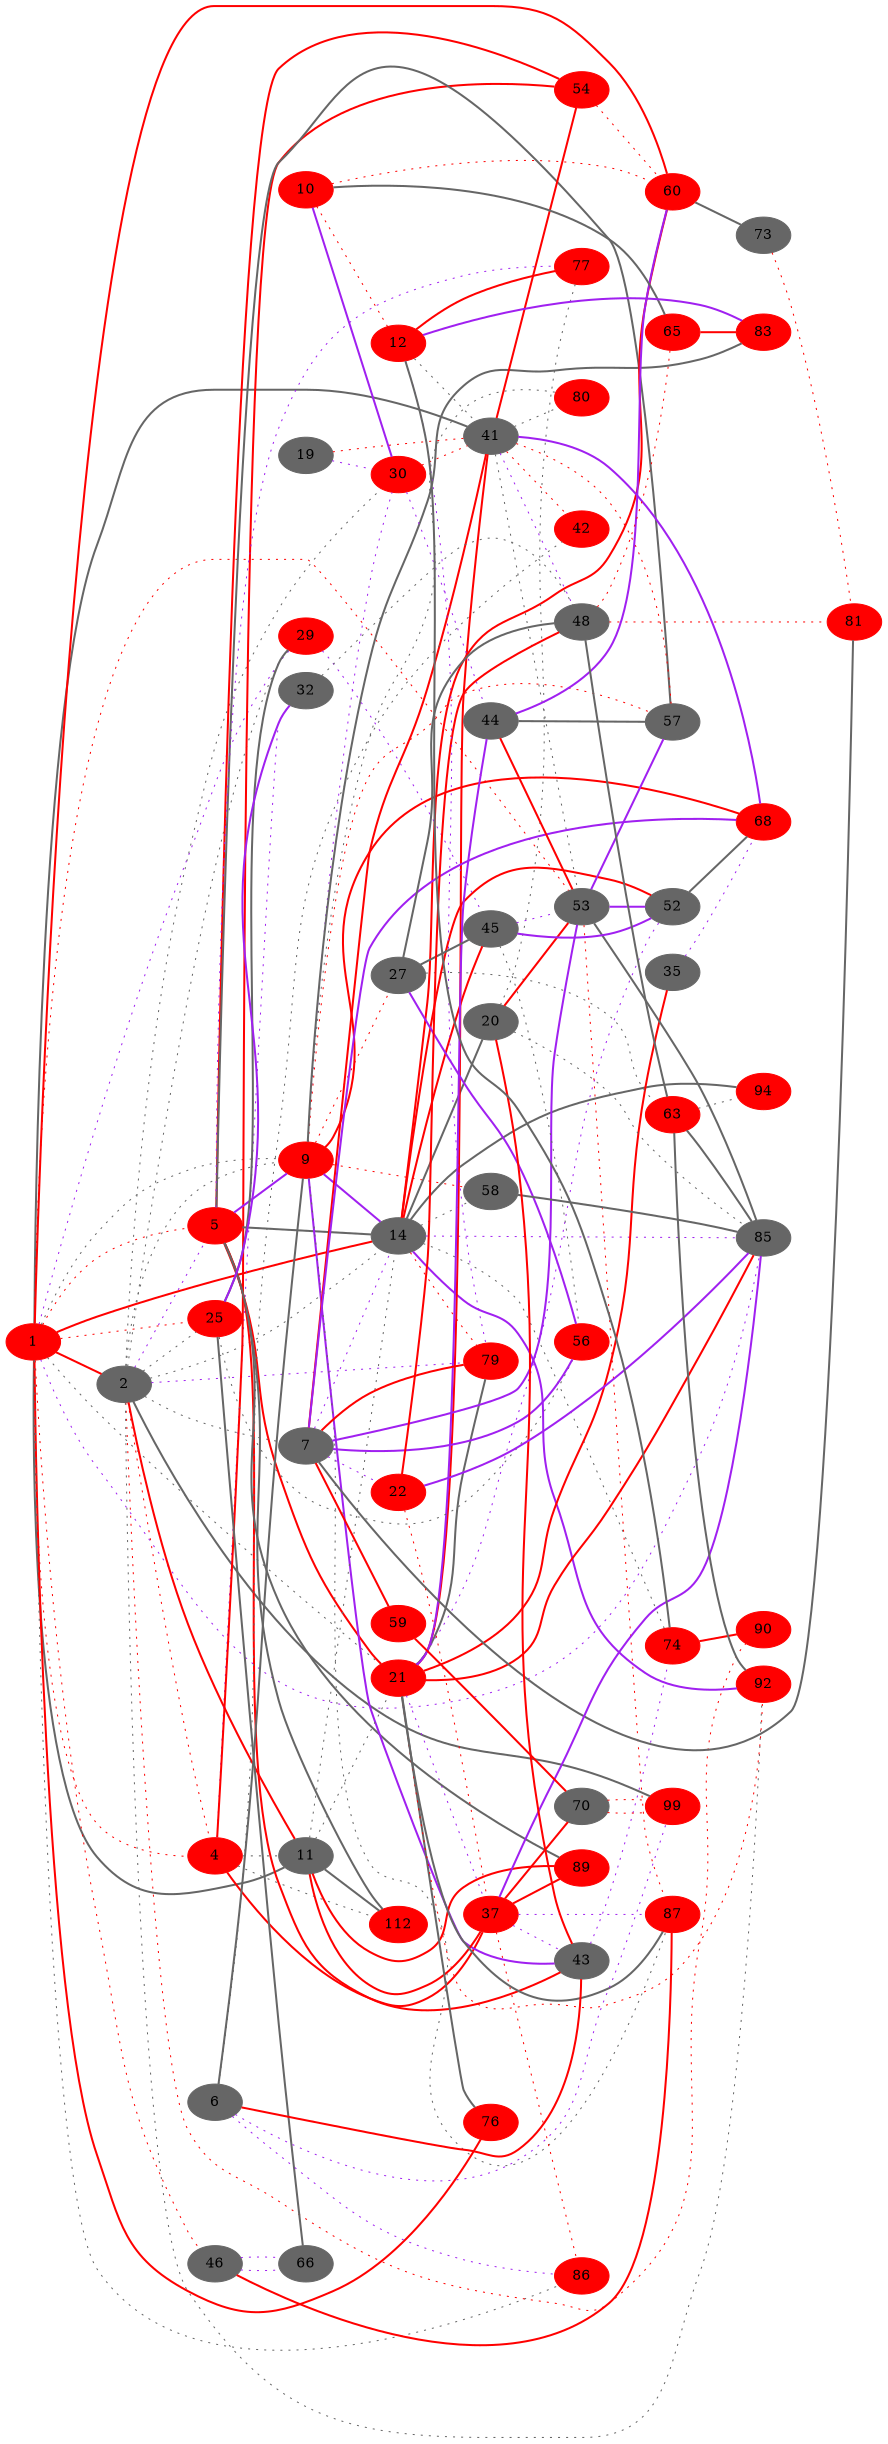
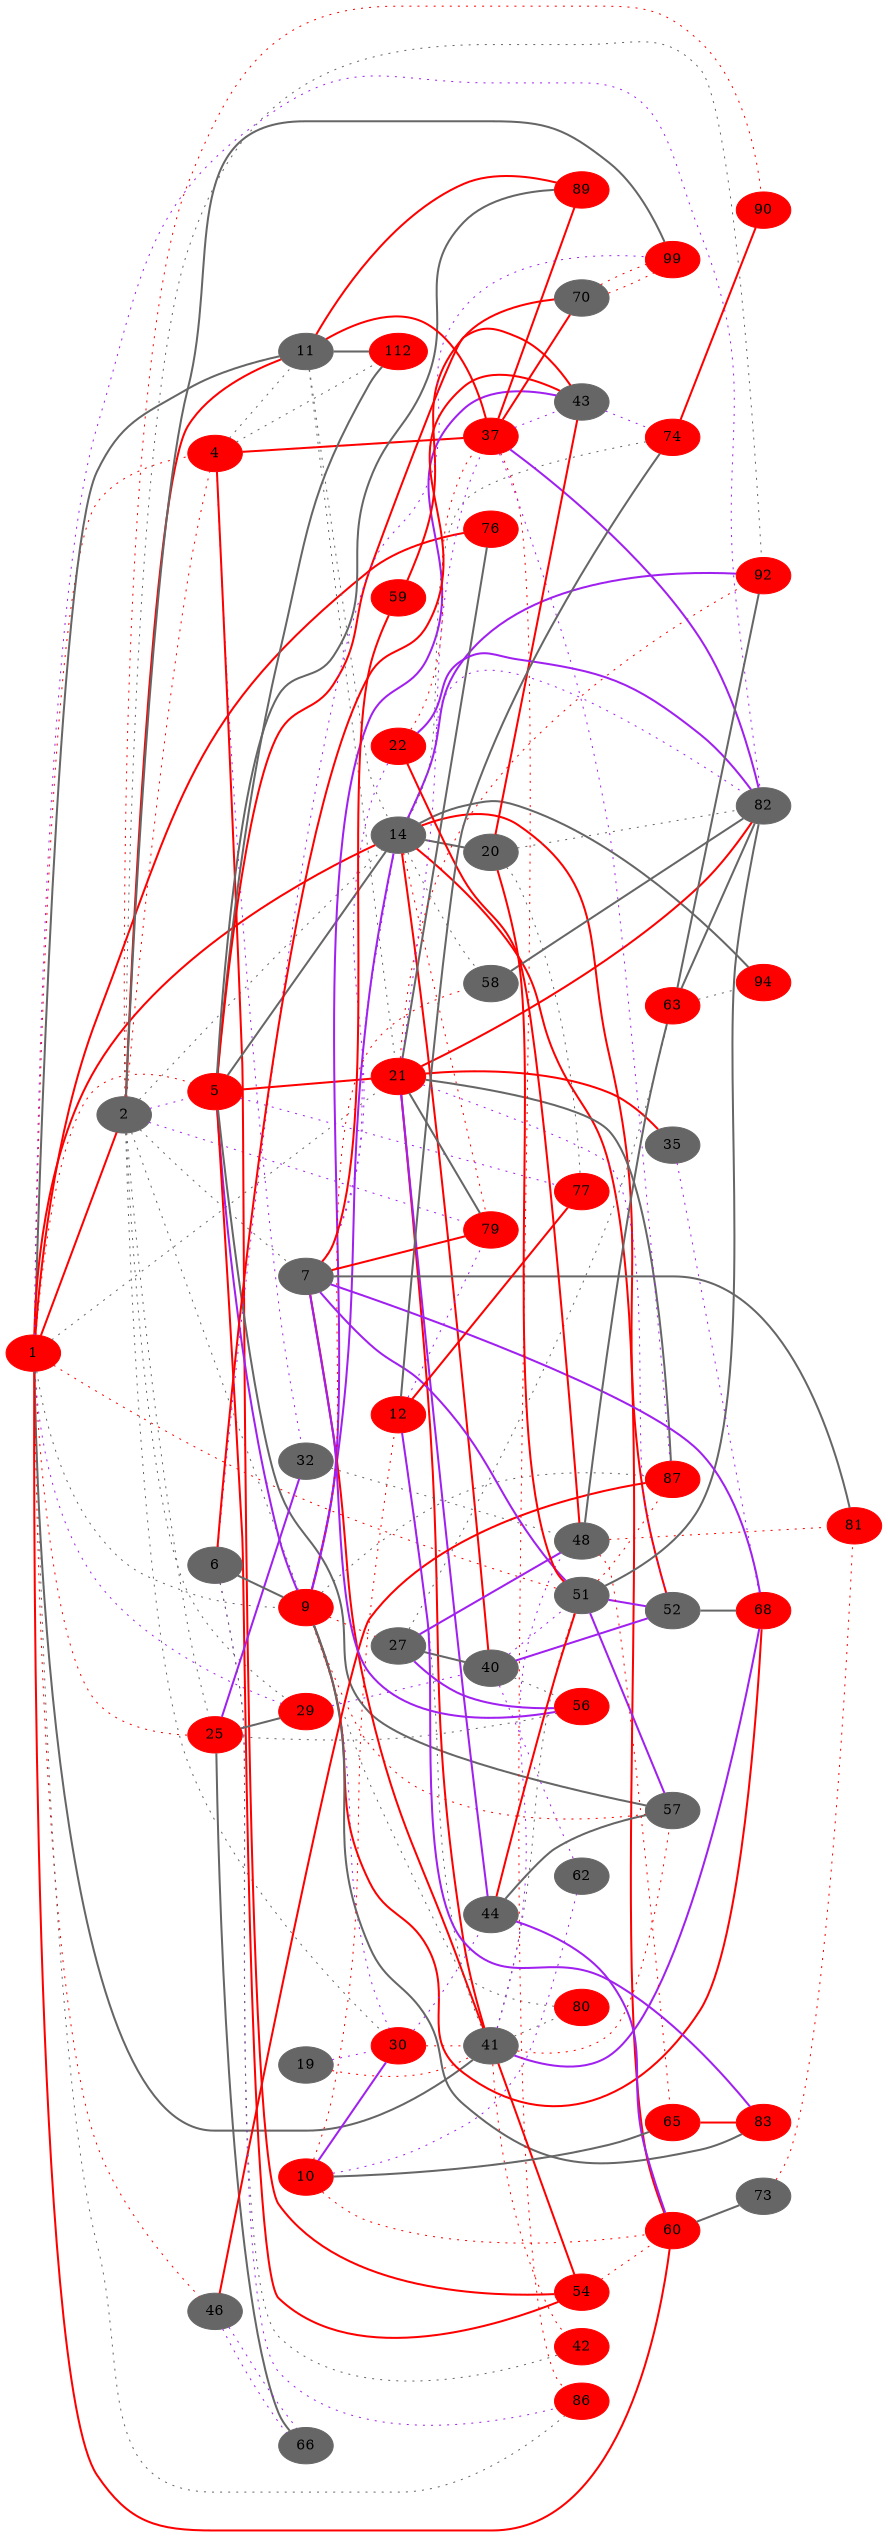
(441, 696) -> (490, 1593)
(582, 907) -> (582, 1595)
(491, 929) -> (491, 1668)
(764, 1238) -> (764, 806)
none -> (582, 1876)
